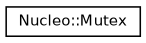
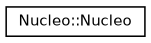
(73, 22) -> (76, 22)
